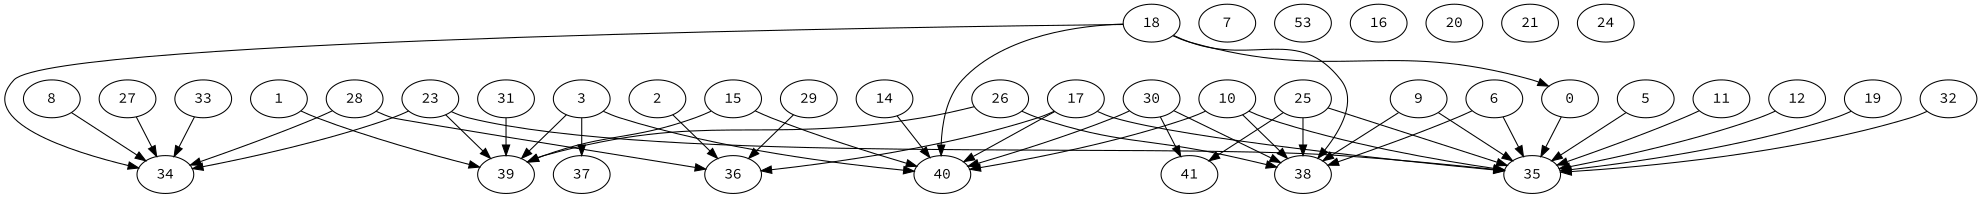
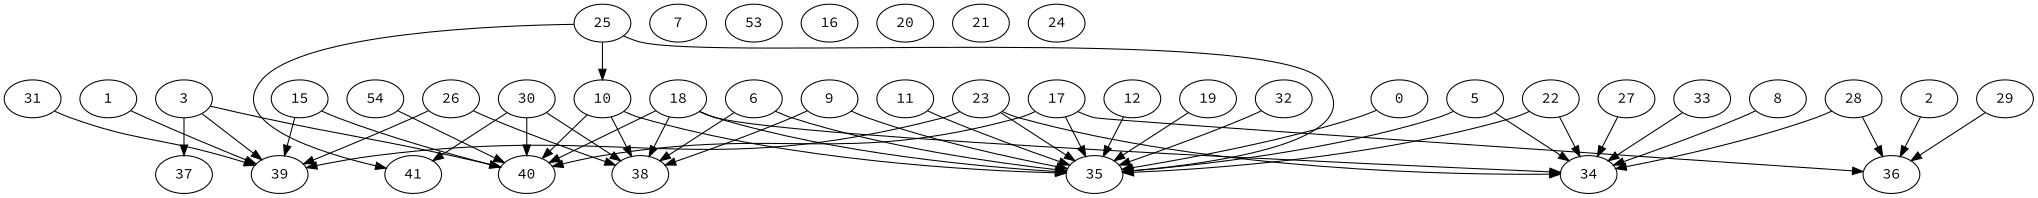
(1355, 61) -> (875, 152)
(885, 99) -> (375, 99)
none -> (1551, 99)
none -> (1528, 134)
(1303, 136) -> (602, 56)
